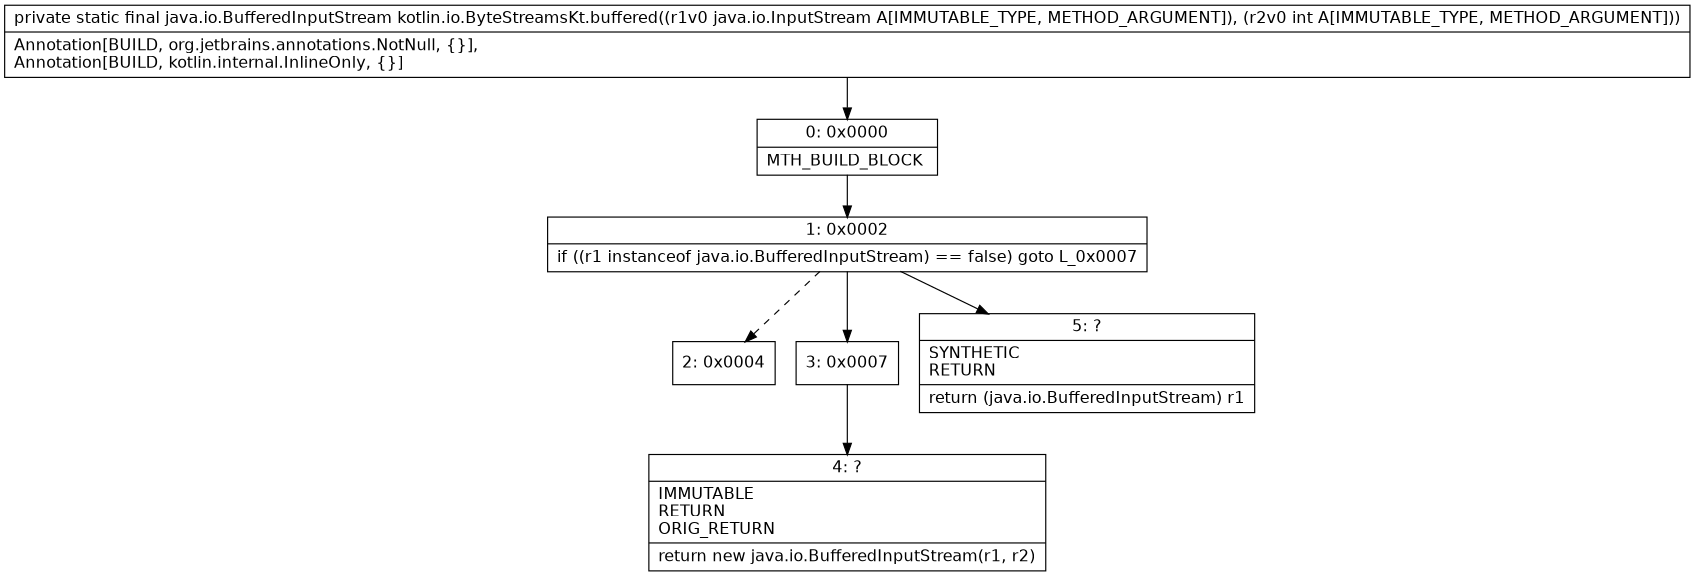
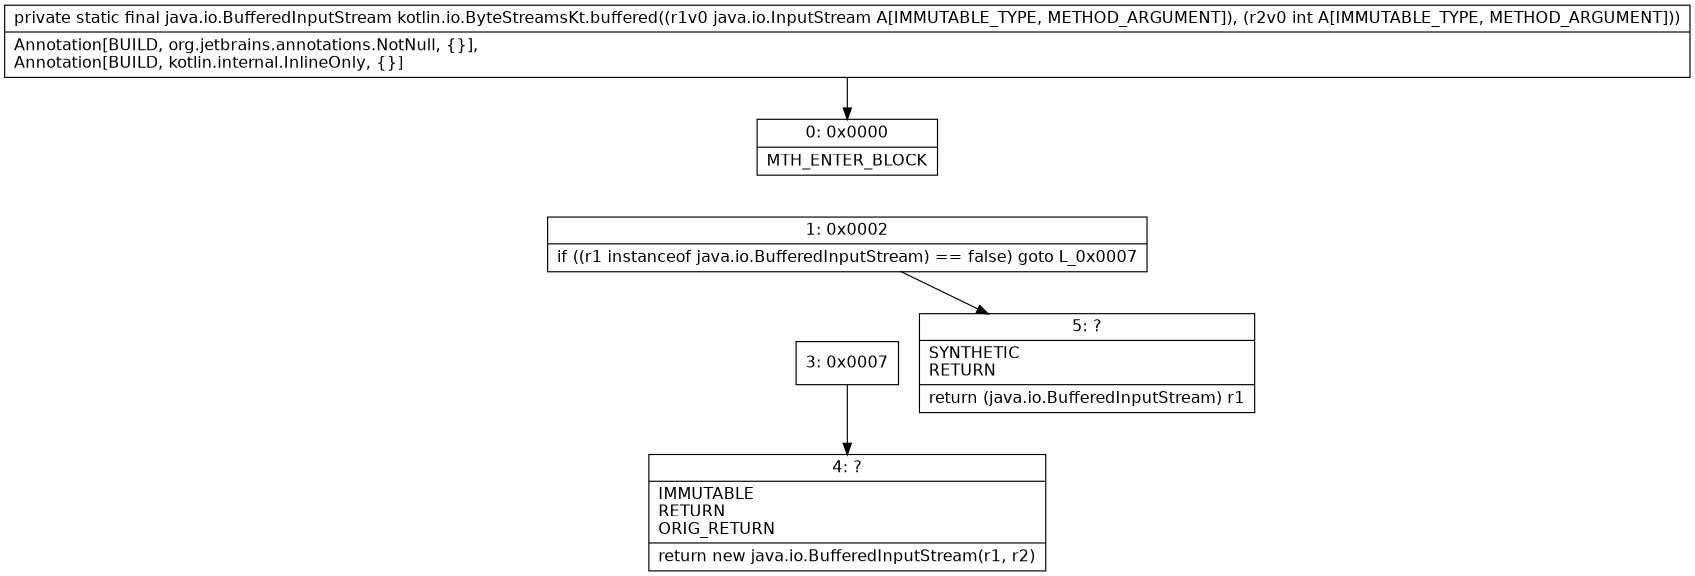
(845, 161) -> (847, 161)
(847, 190) -> none
(847, 301) -> none
(724, 363) -> none
